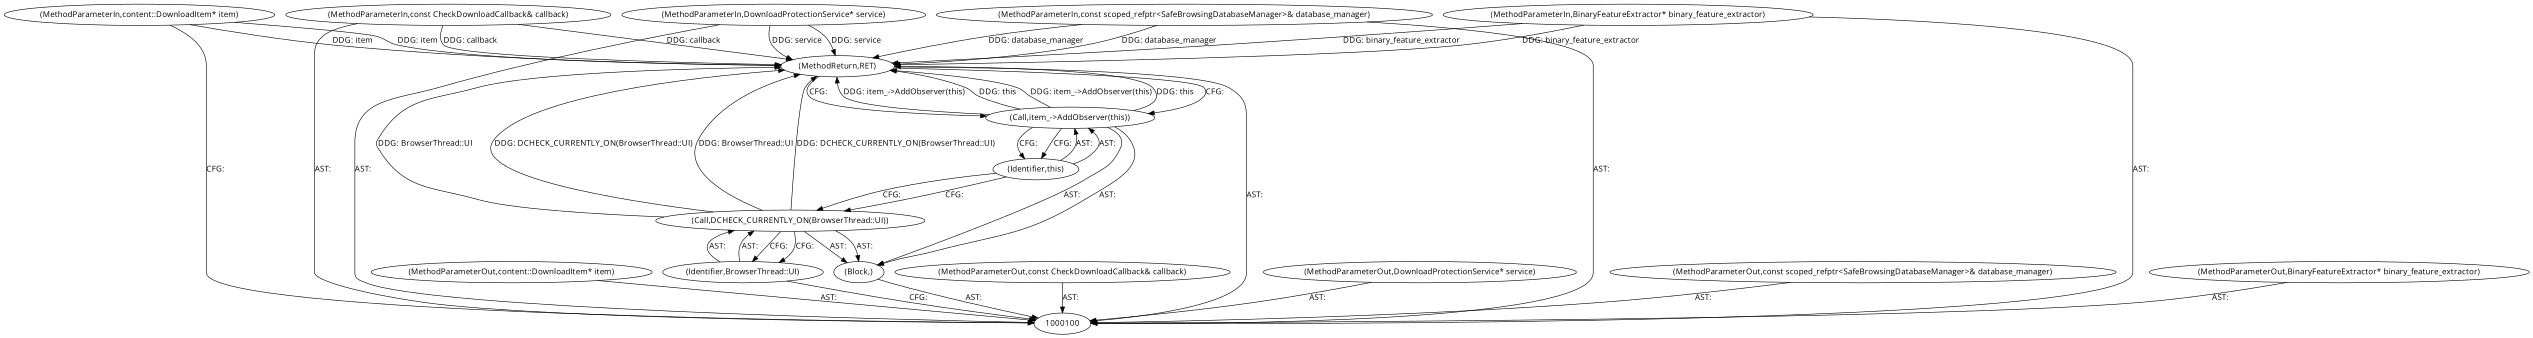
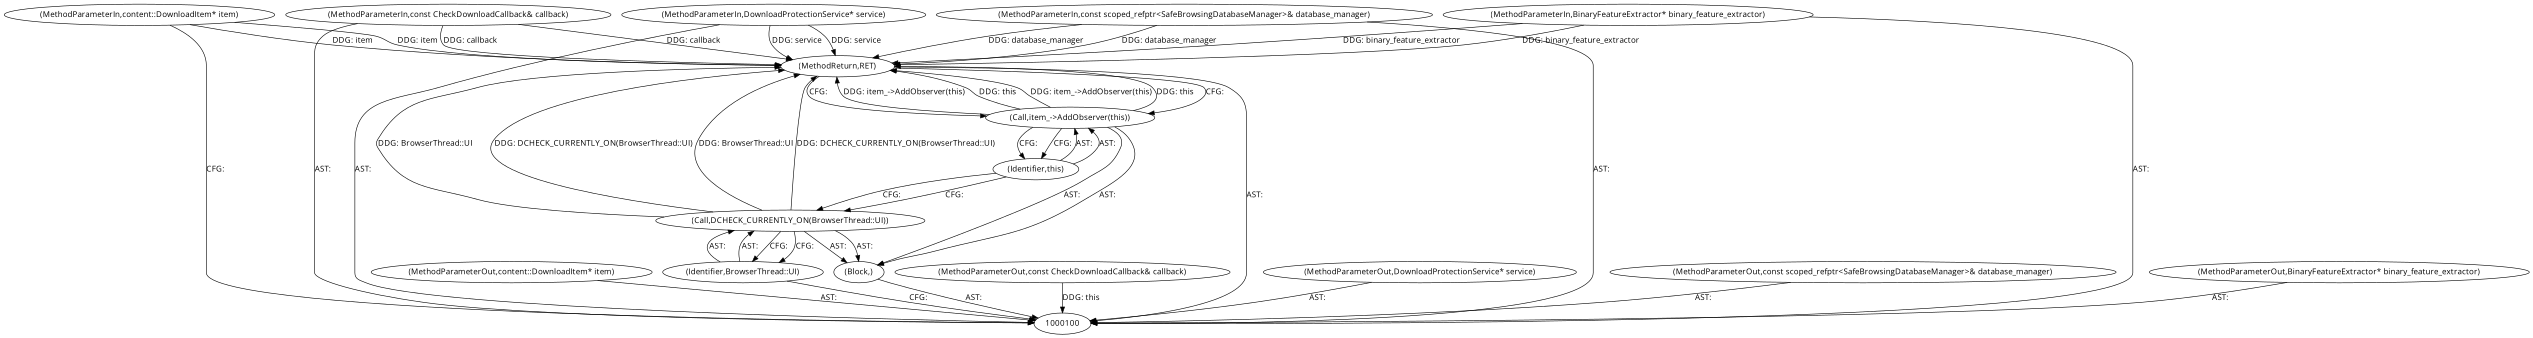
(1072, 298) -> (1081, 298)
